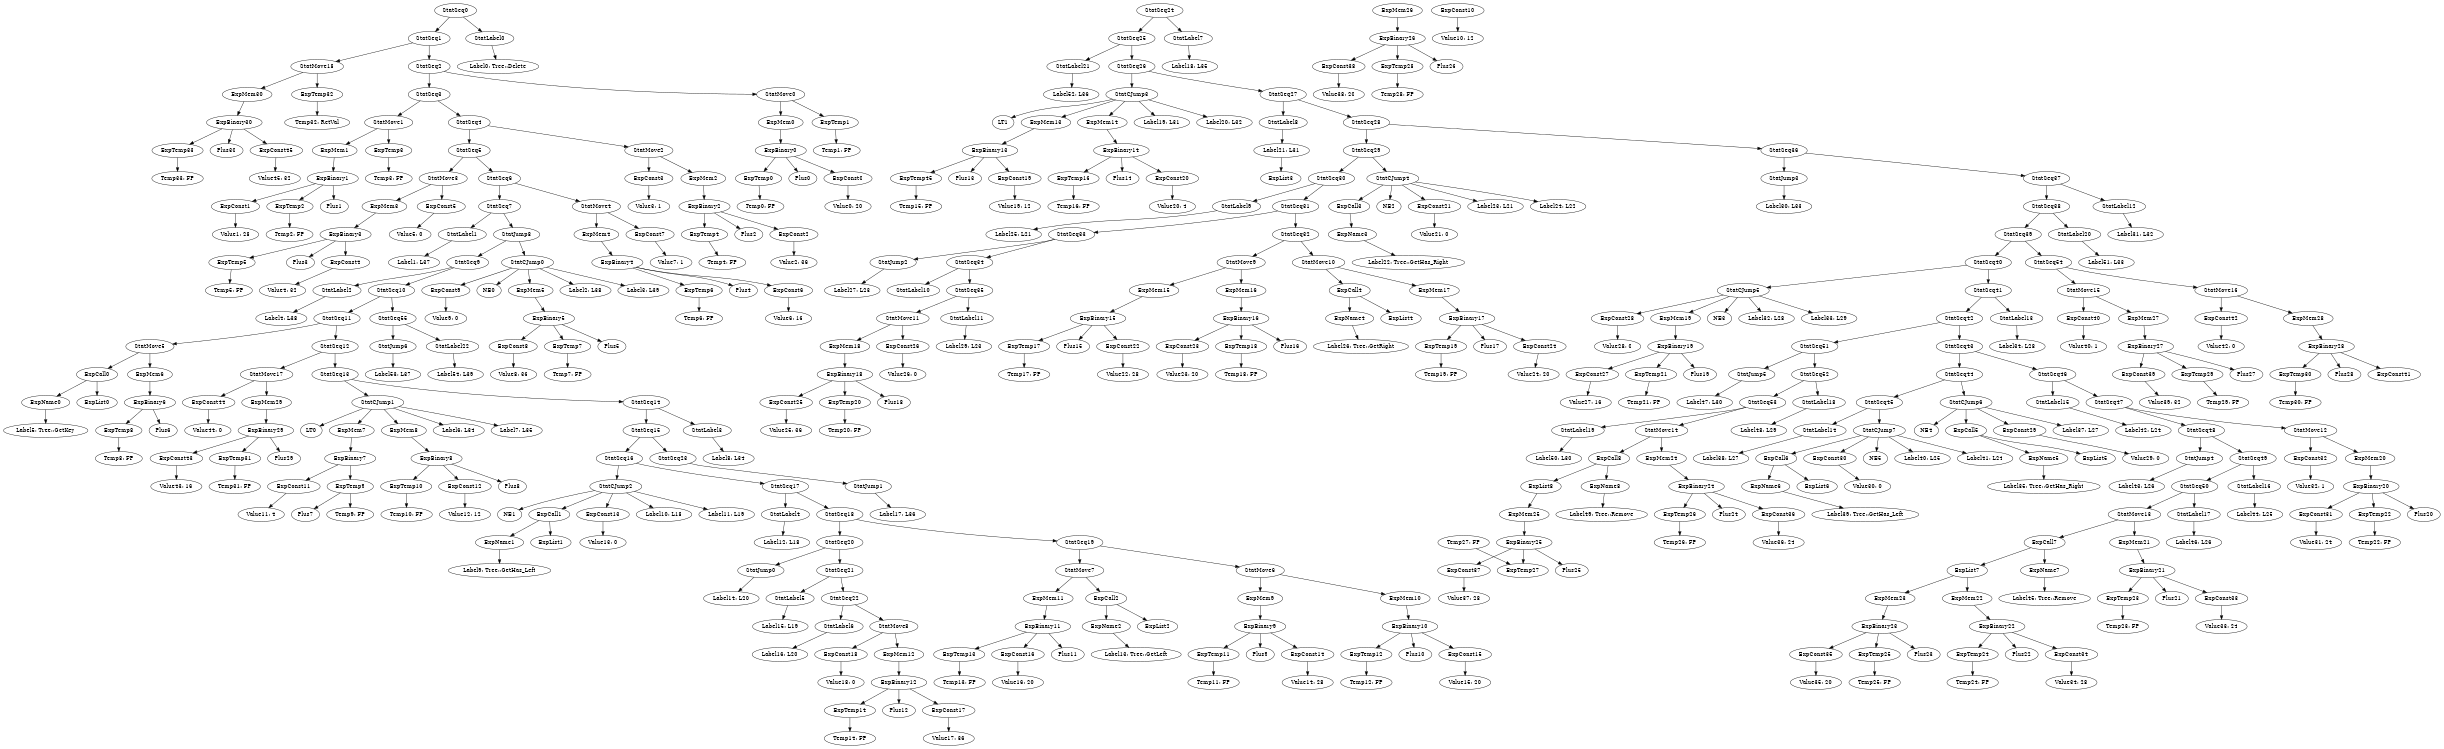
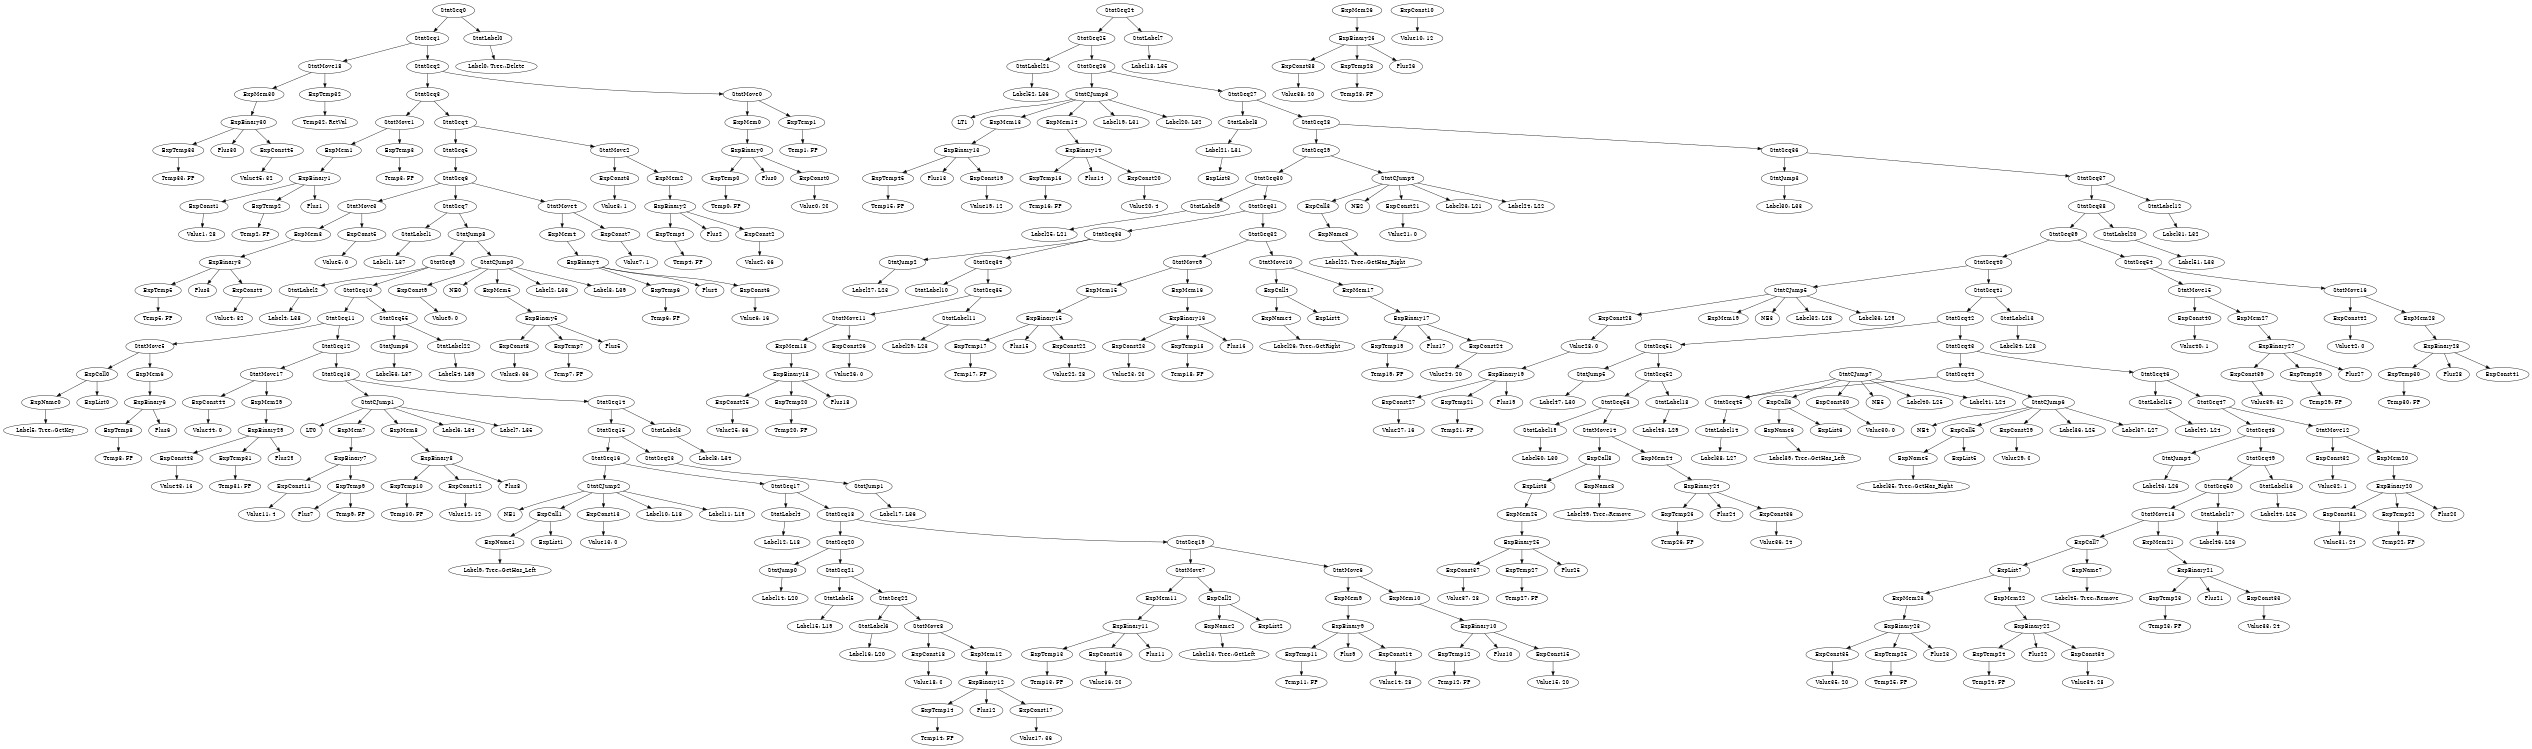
(458, 163) -> (411, 192)
(1676, 331) -> (1548, 360)
(1879, 415) -> (1792, 387)
none -> (2078, 430)
(1491, 555) -> (1522, 583)
